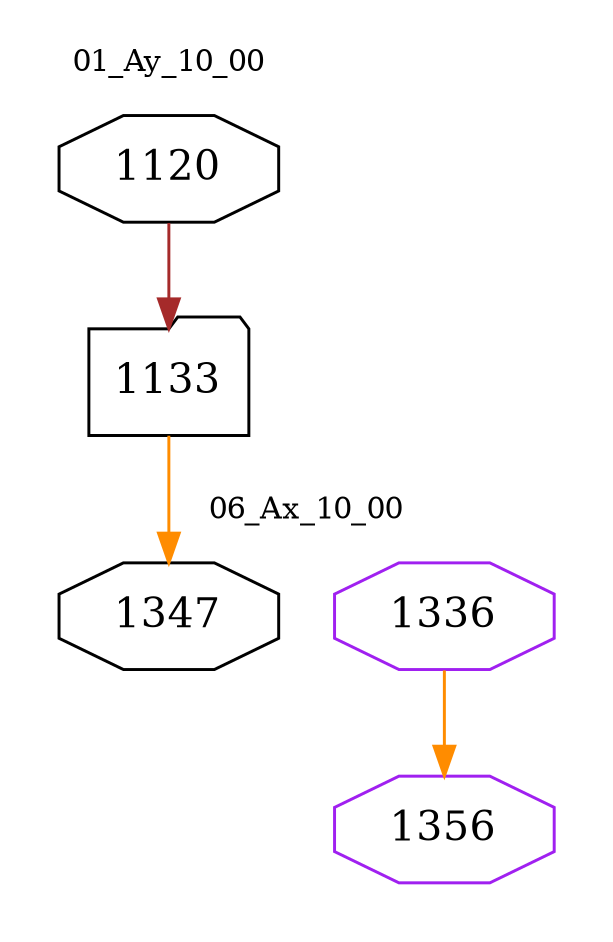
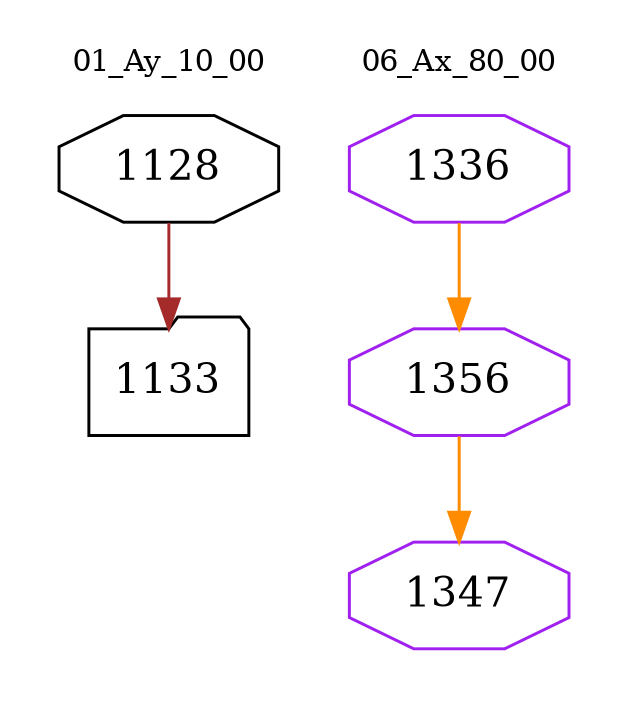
(169, 169) -> (169, 169)
(169, 501) -> (459, 474)
(307, 511) -> (459, 64)
(169, 616) -> (459, 595)
